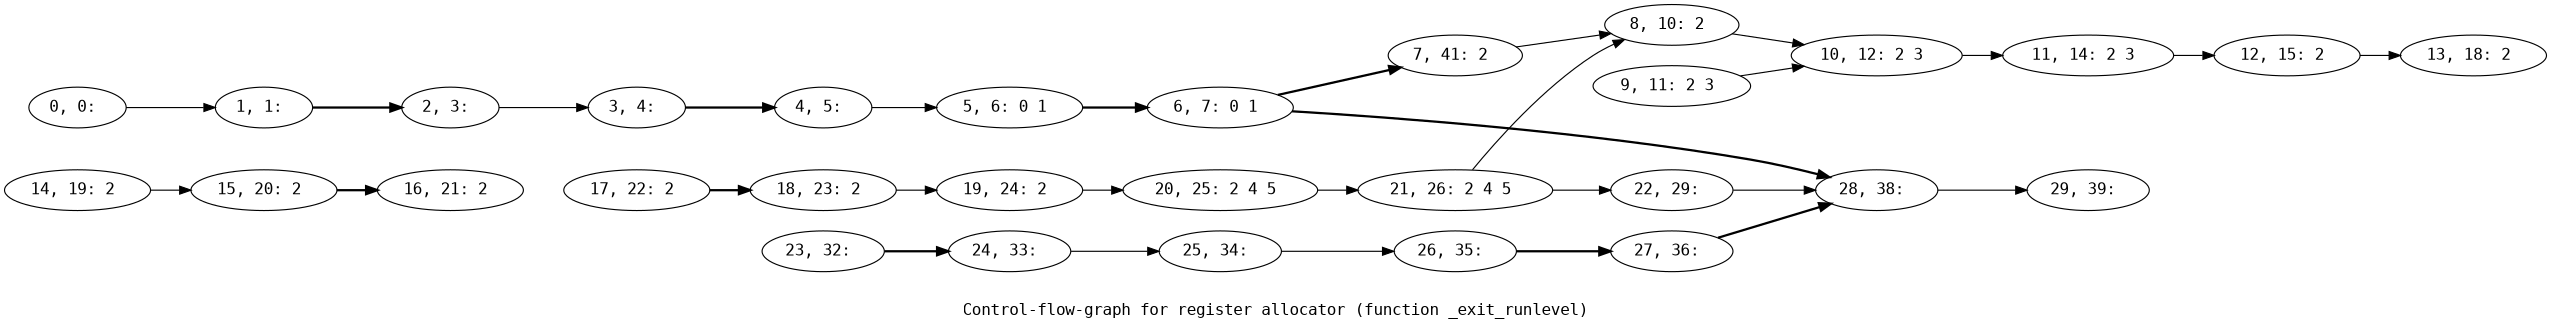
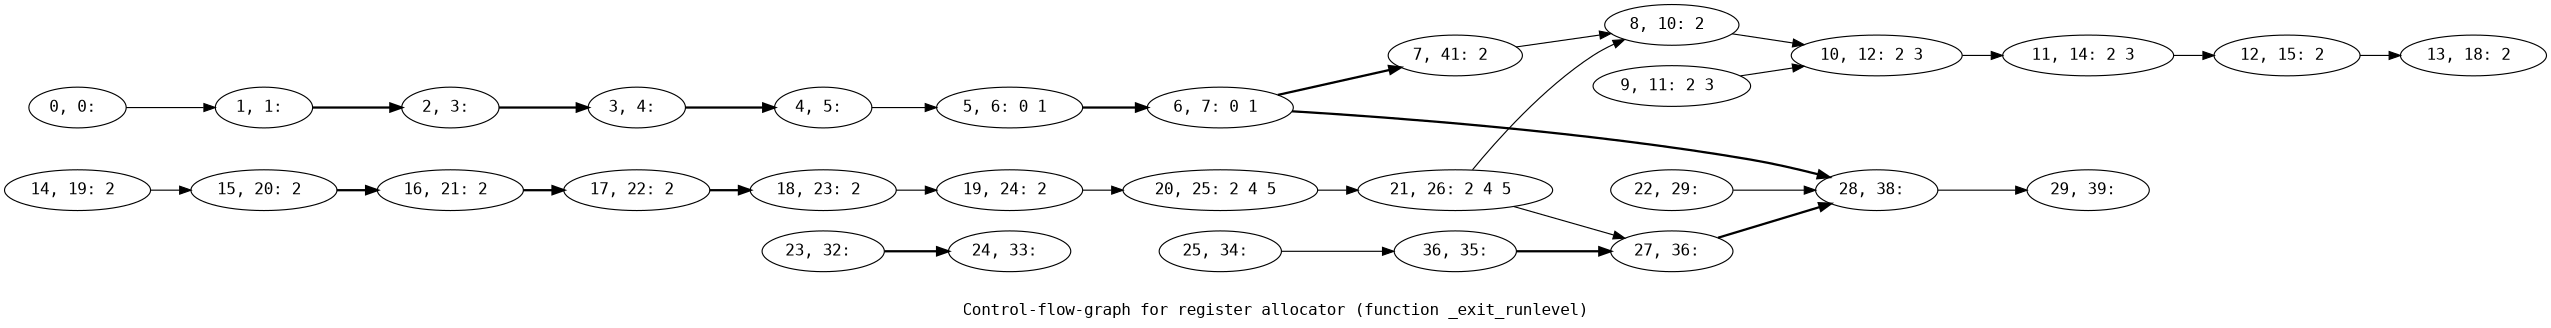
(538, 108) -> (538, 108)
none -> (538, 190)
(1576, 190) -> (1564, 221)
(1109, 251) -> none
(1455, 251) -> (1455, 251)
